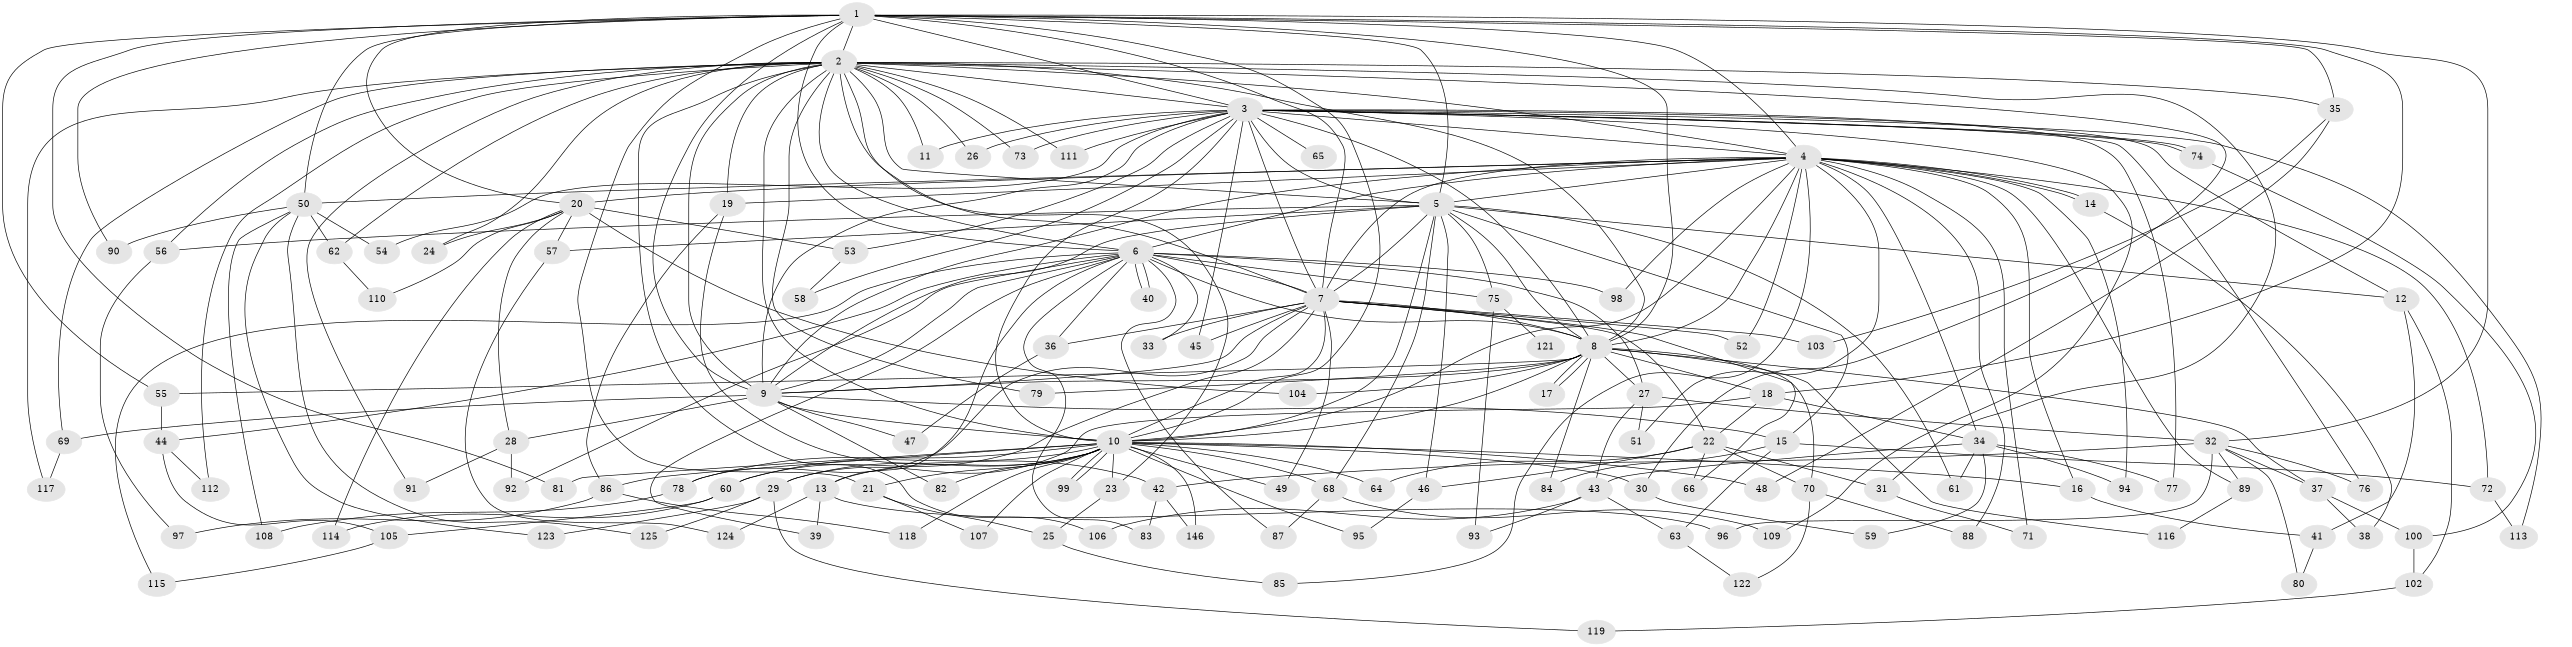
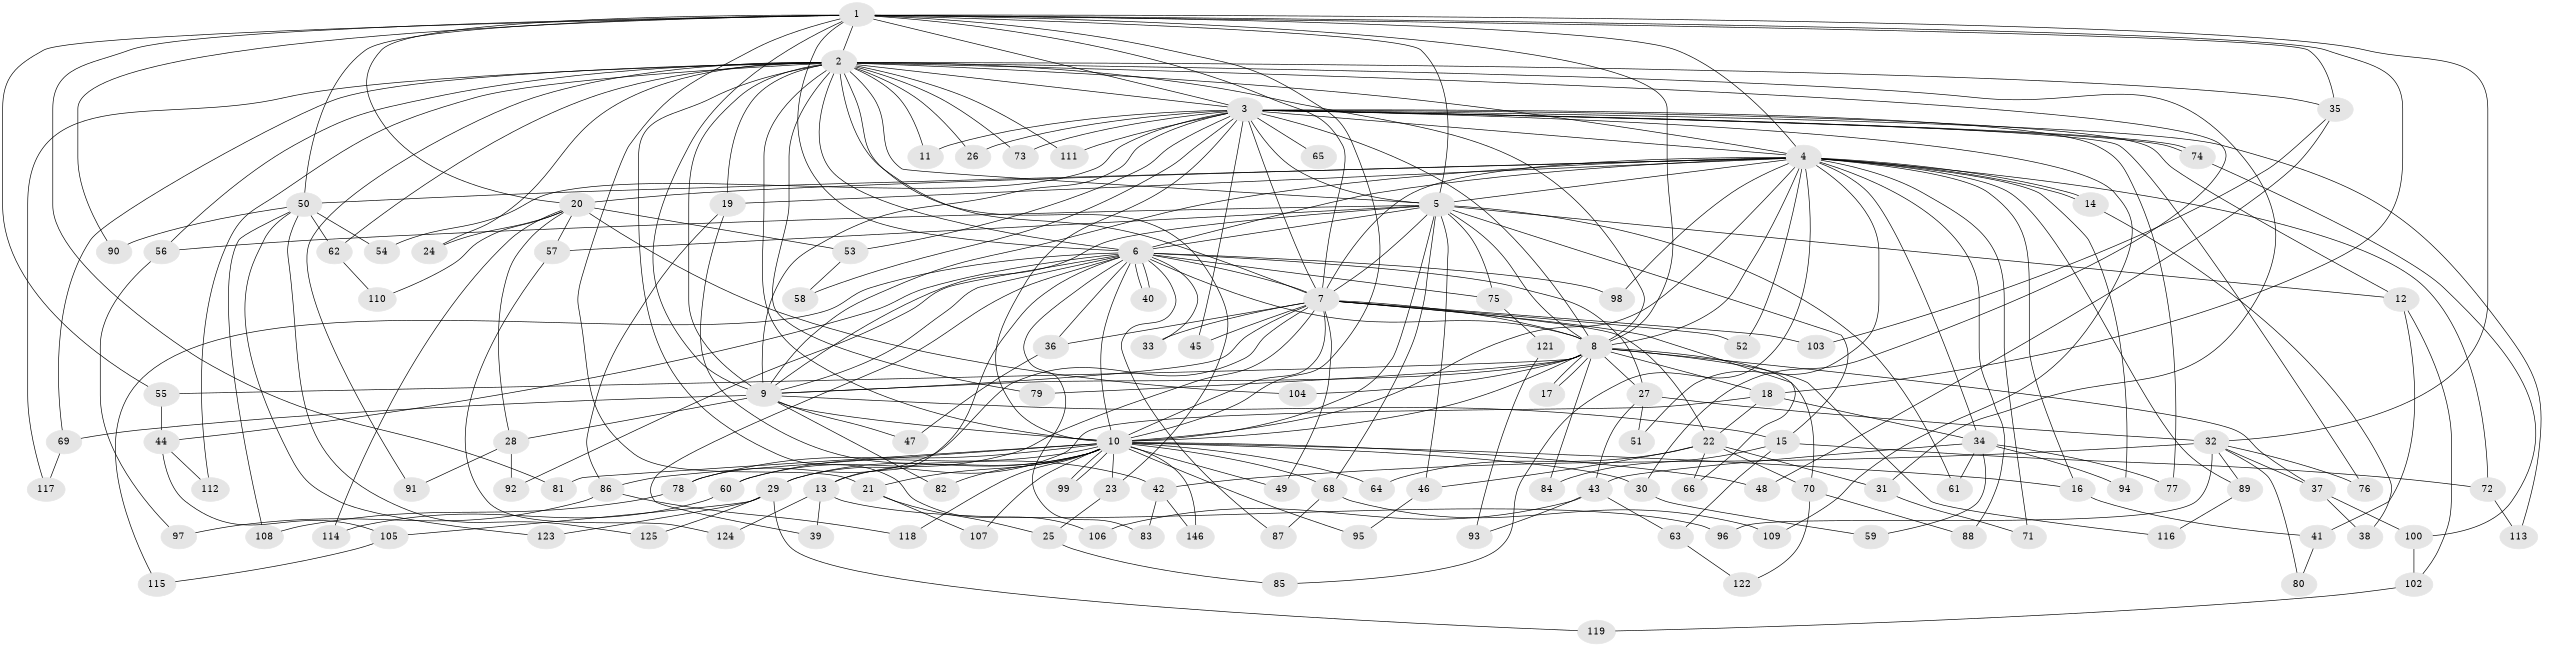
none -> (1293, 227)
none -> (1102, 345)
(1484, 418) -> (1501, 439)
(492, 527) -> (505, 526)
